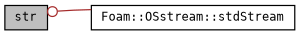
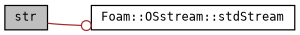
(74, 10) -> (64, 25)
